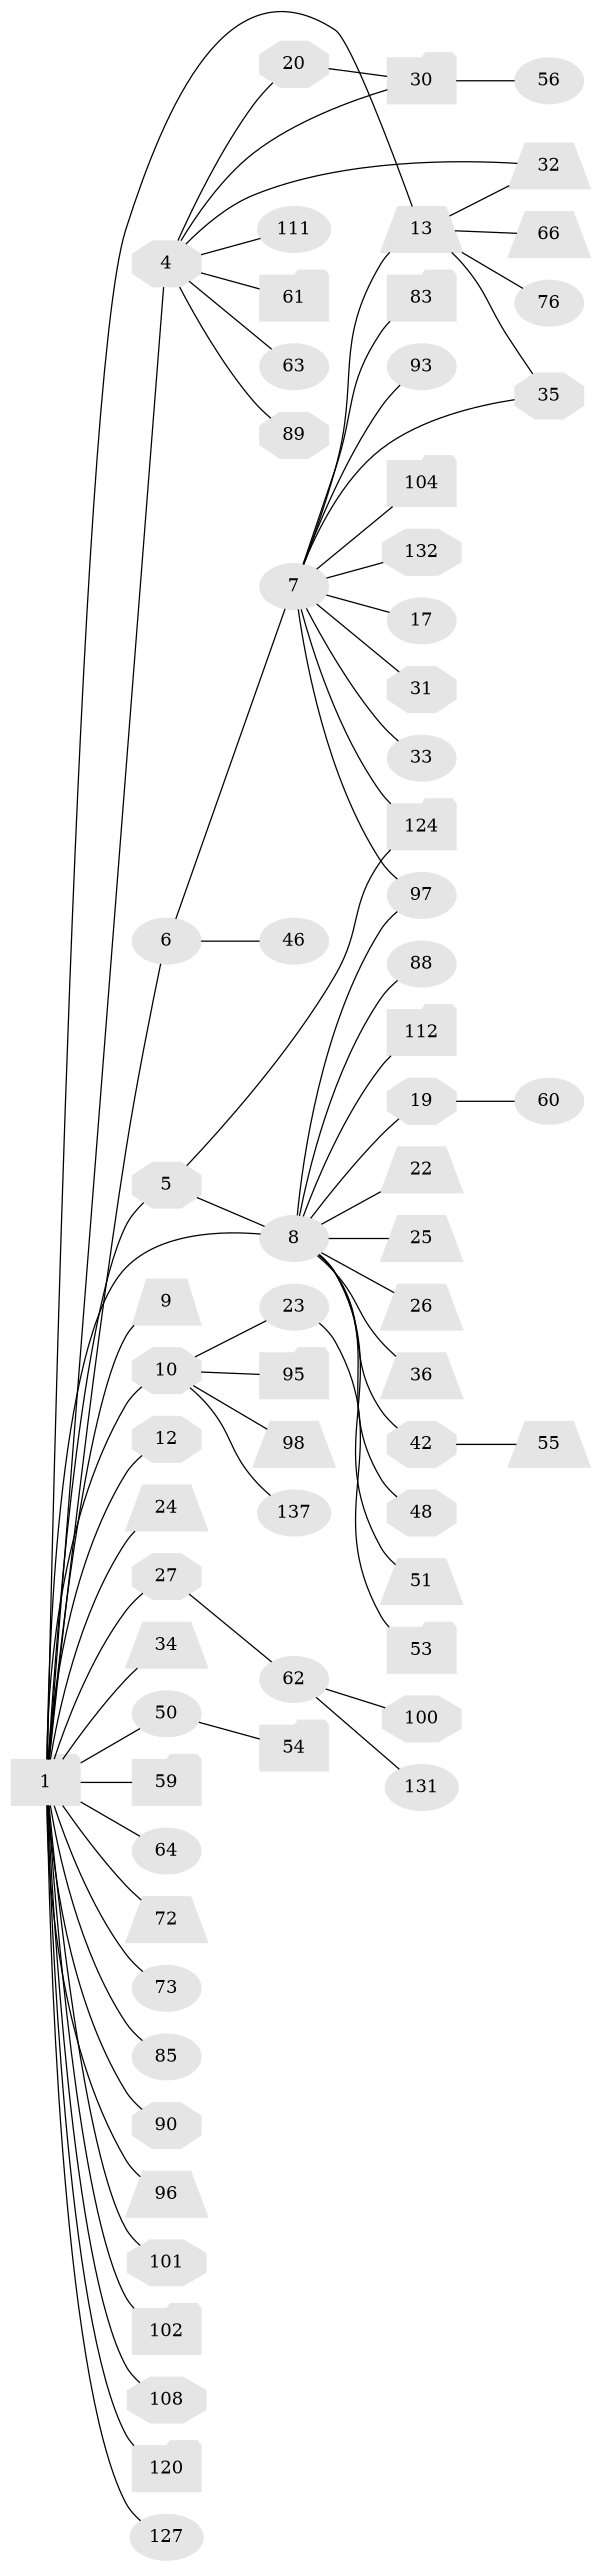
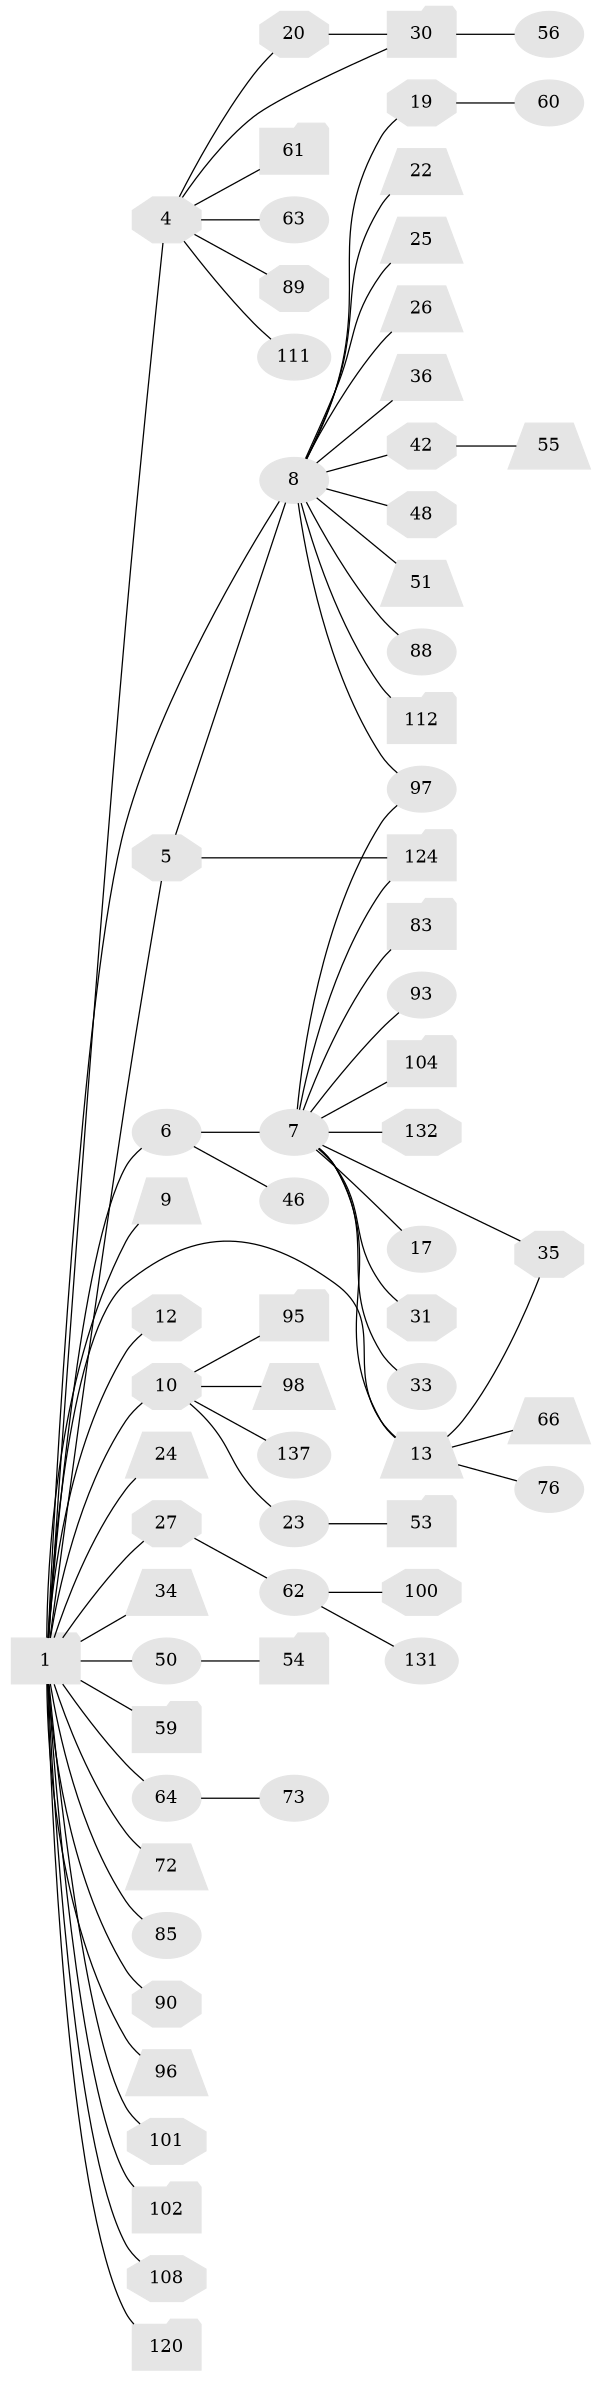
(549, 166) -> none
(90, 1894) -> (230, 1798)
(167, 2537) -> none
